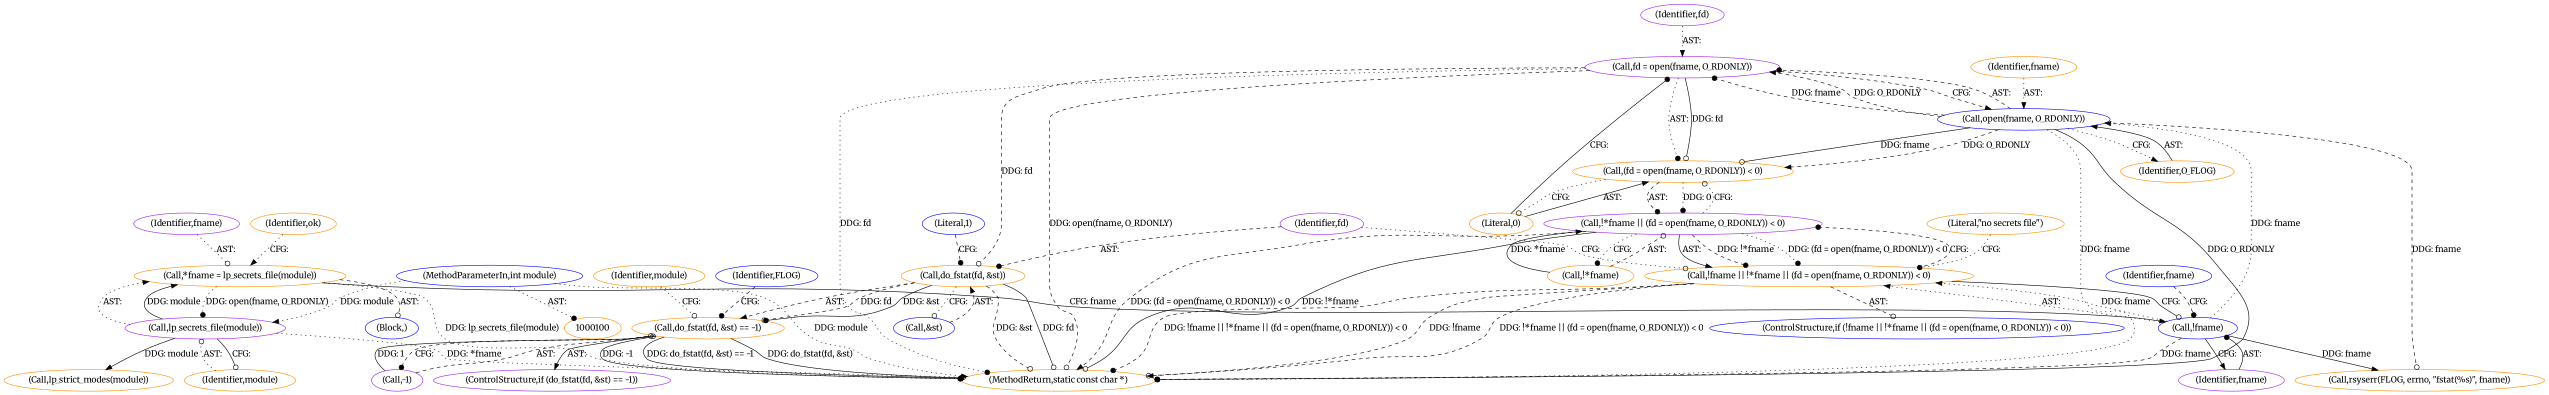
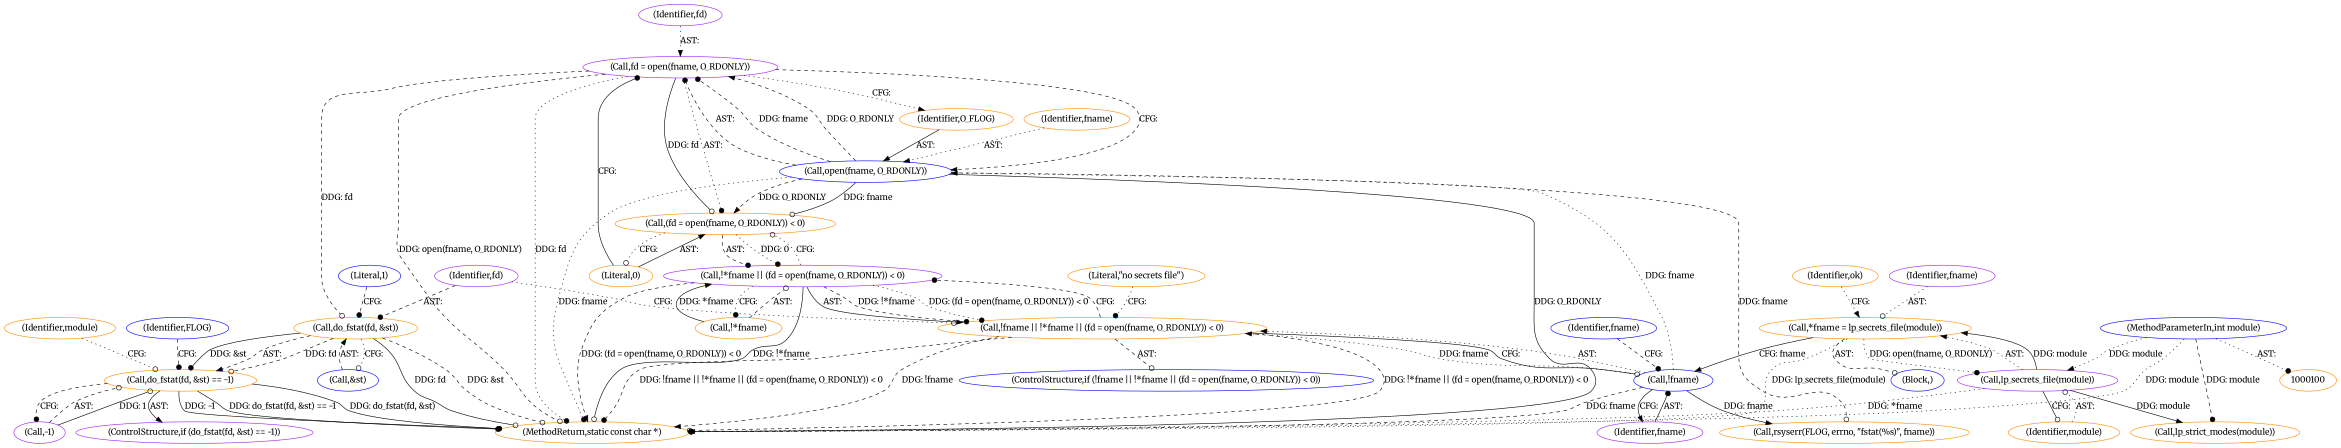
(2111, 141) -> (832, 89)
none -> (2204, 378)
